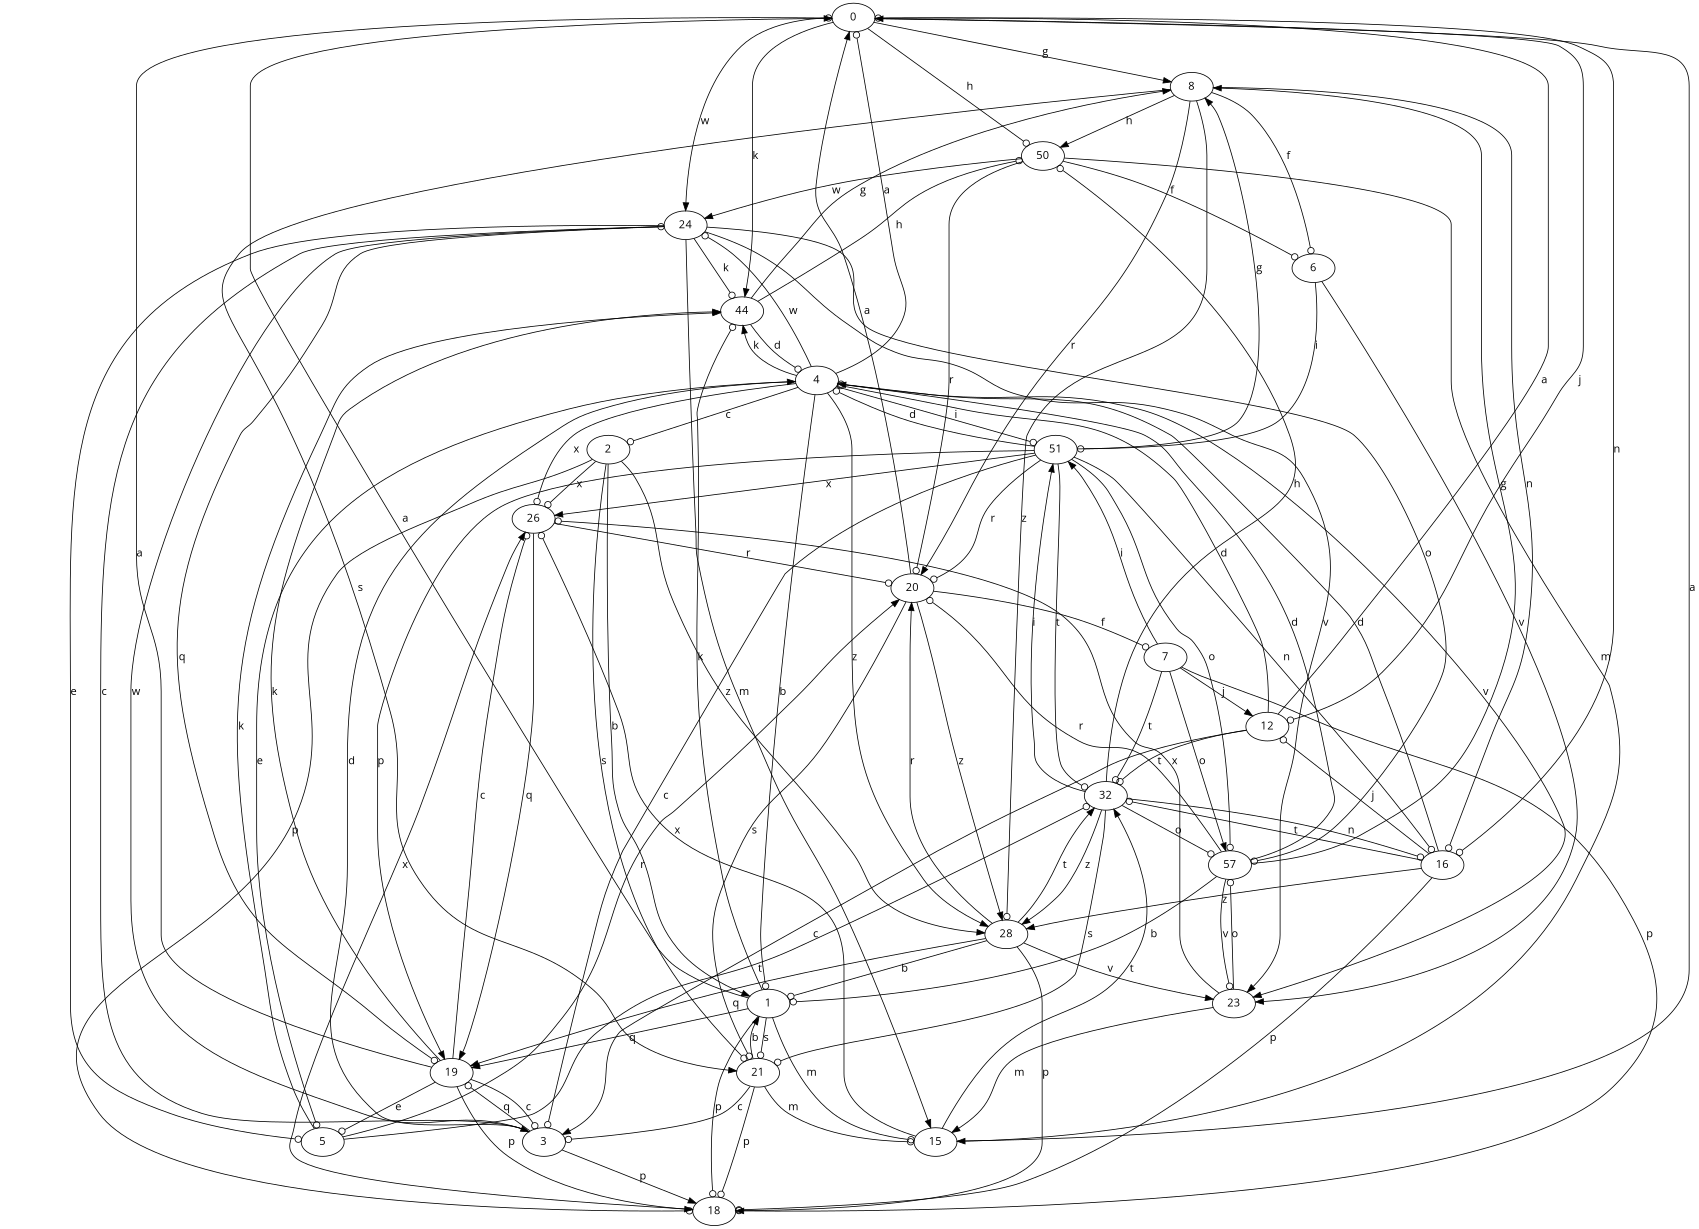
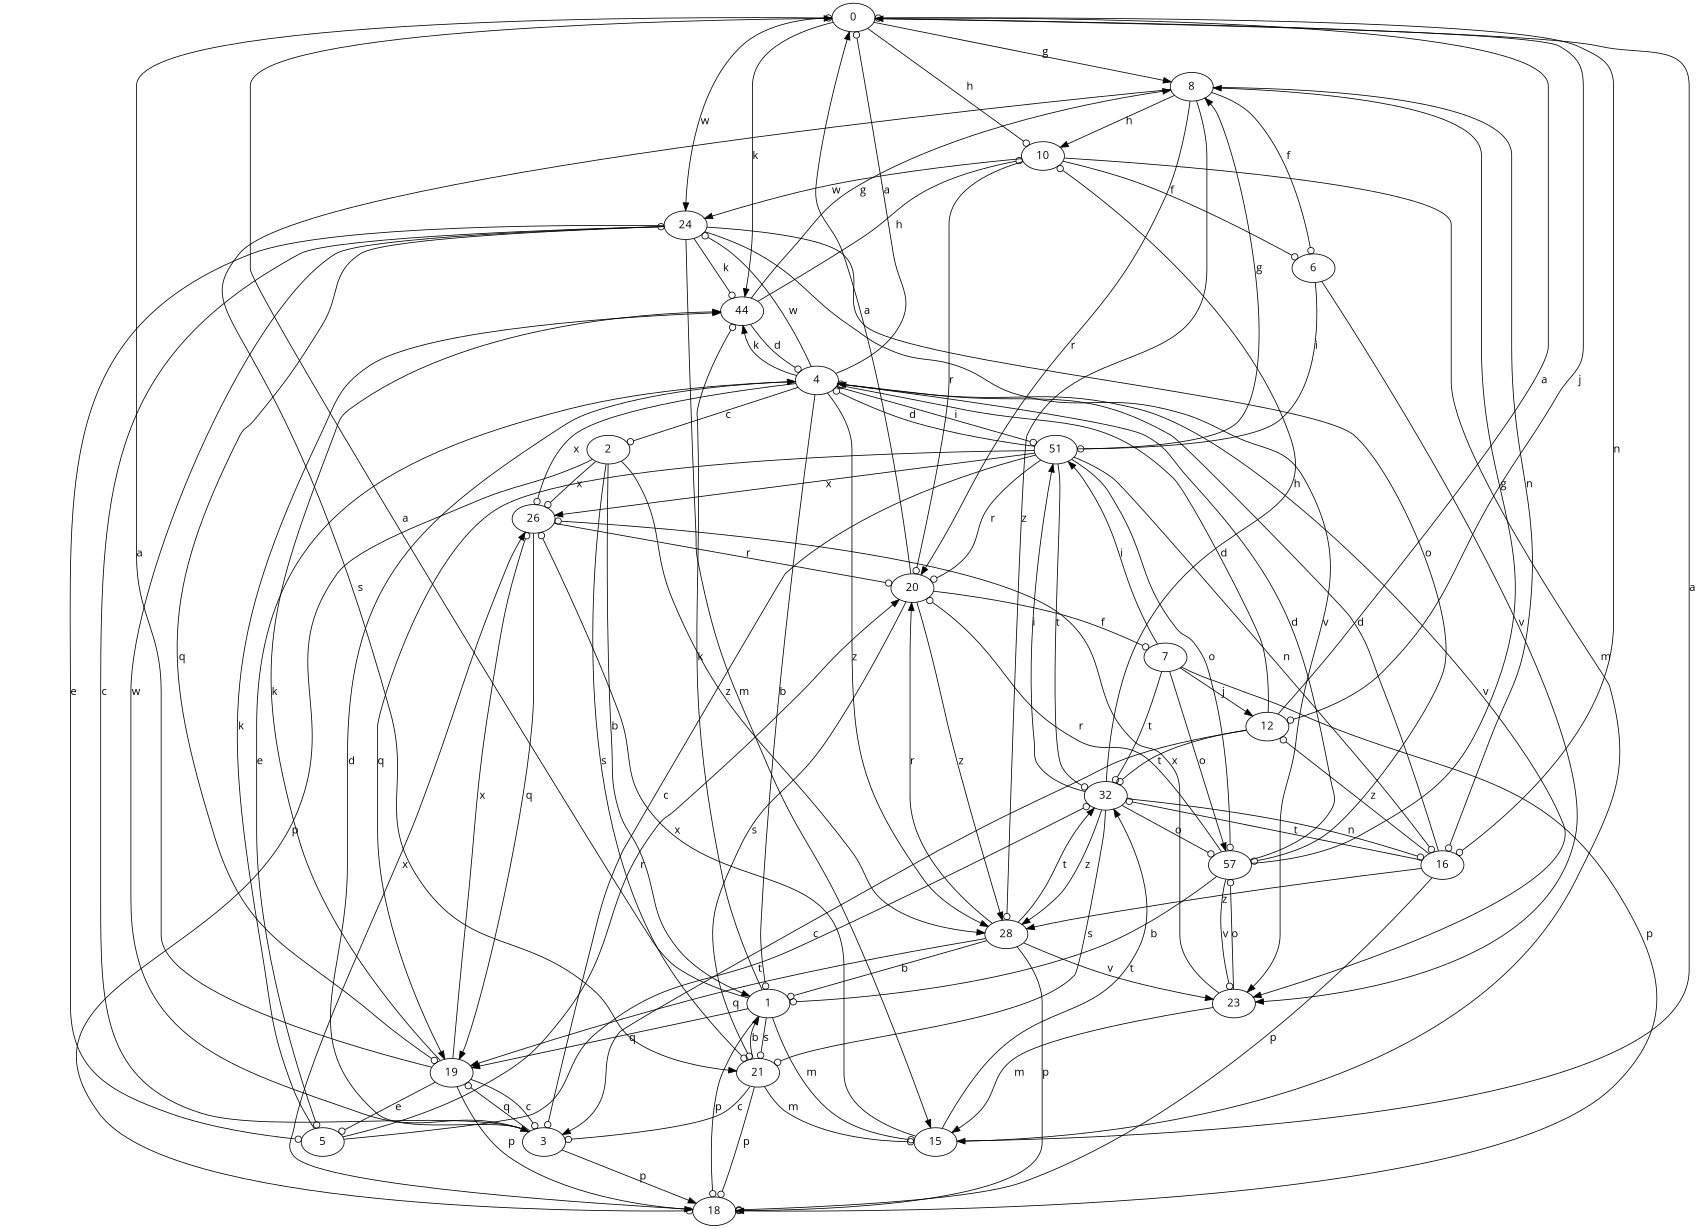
(1043, 156) -> (1043, 156)
(381, 761) -> (381, 761)
(483, 796) -> (483, 796)
(1373, 796) -> (1373, 796)
